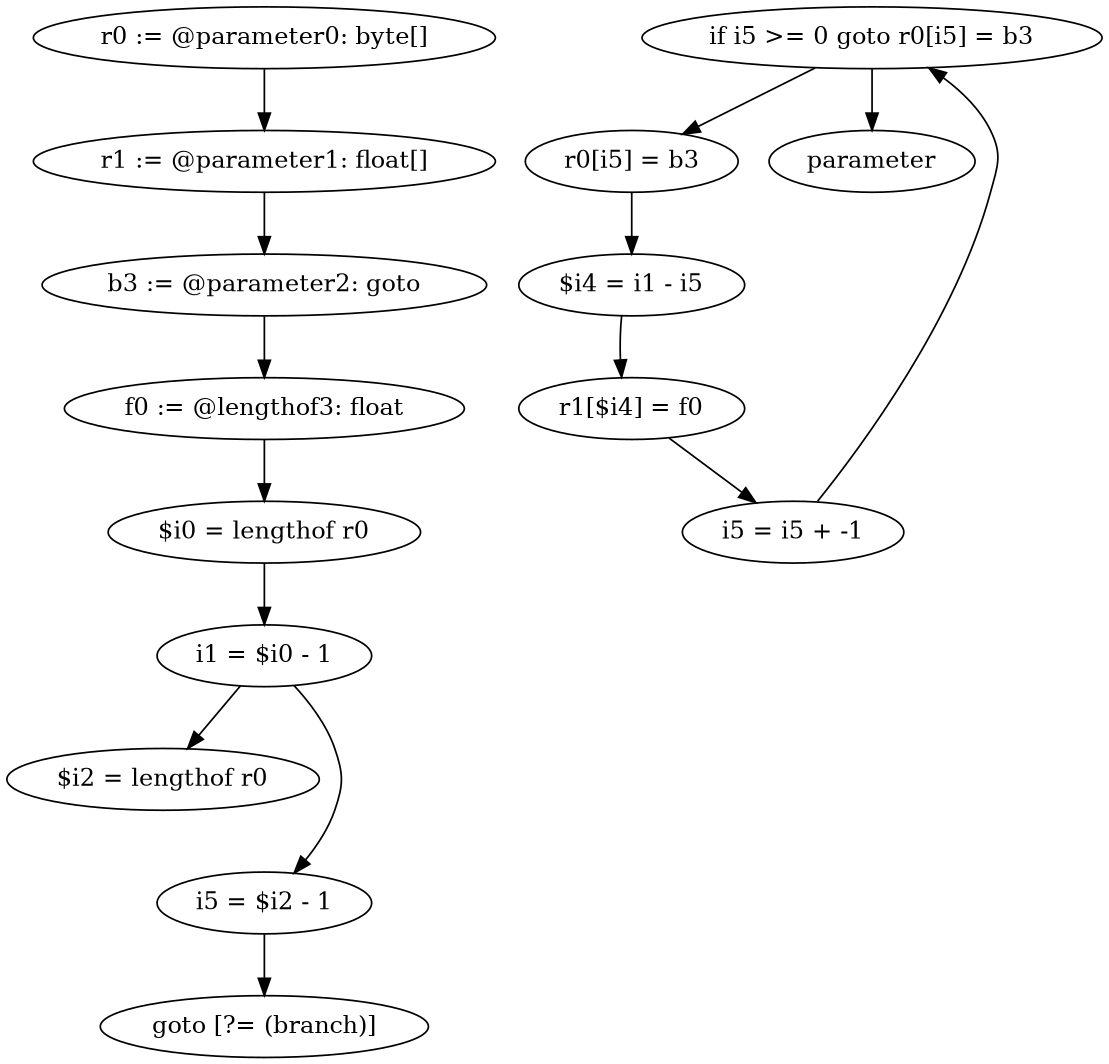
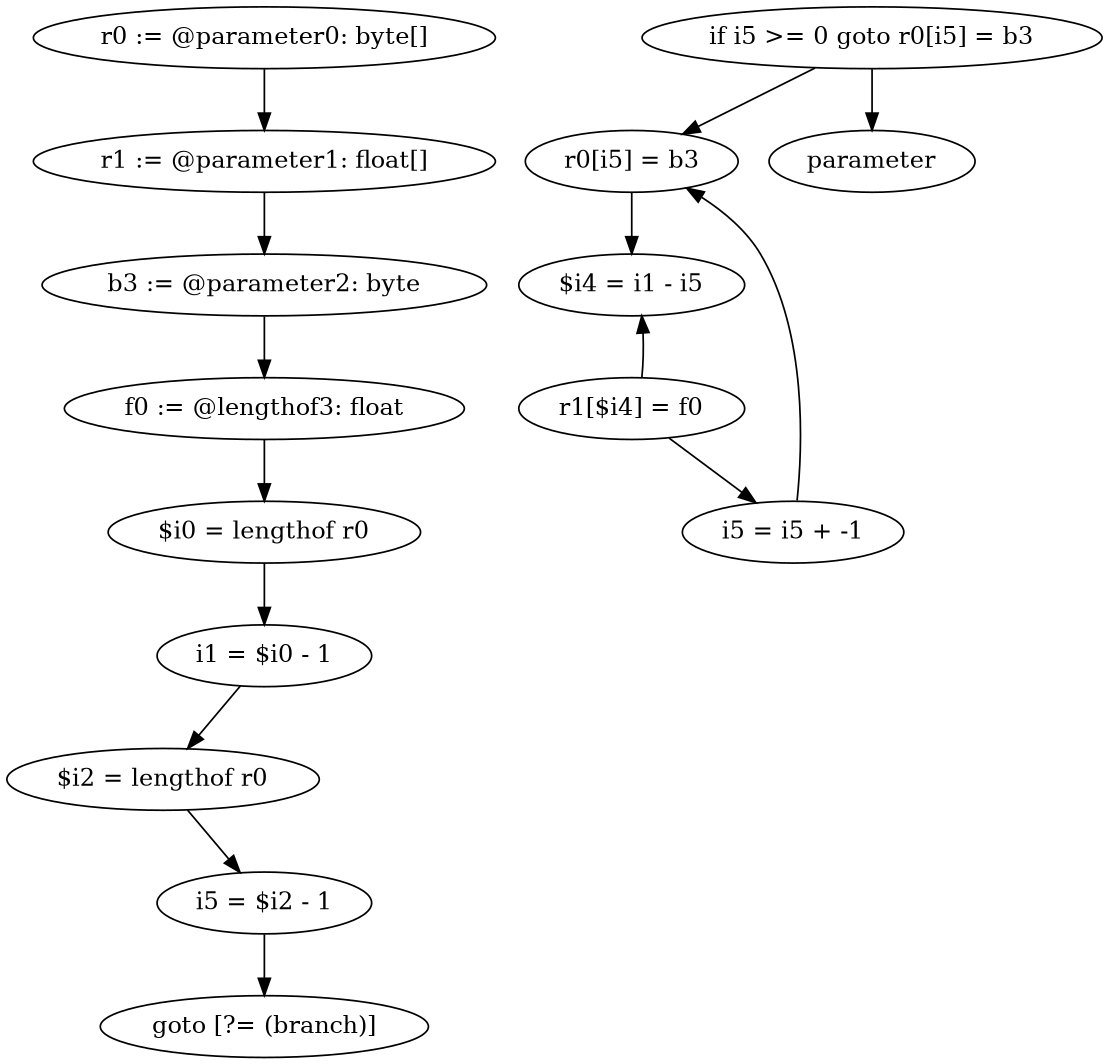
(264, 285) -> (264, 285)
(951, 295) -> (790, 334)
(620, 338) -> (643, 355)
(341, 771) -> (208, 835)
